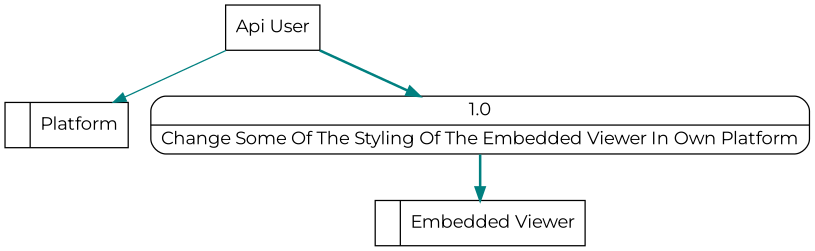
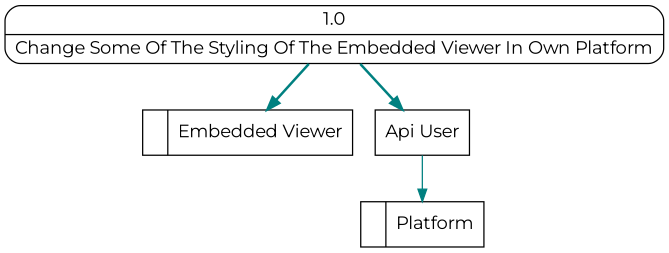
(364, 71) -> (377, 82)
